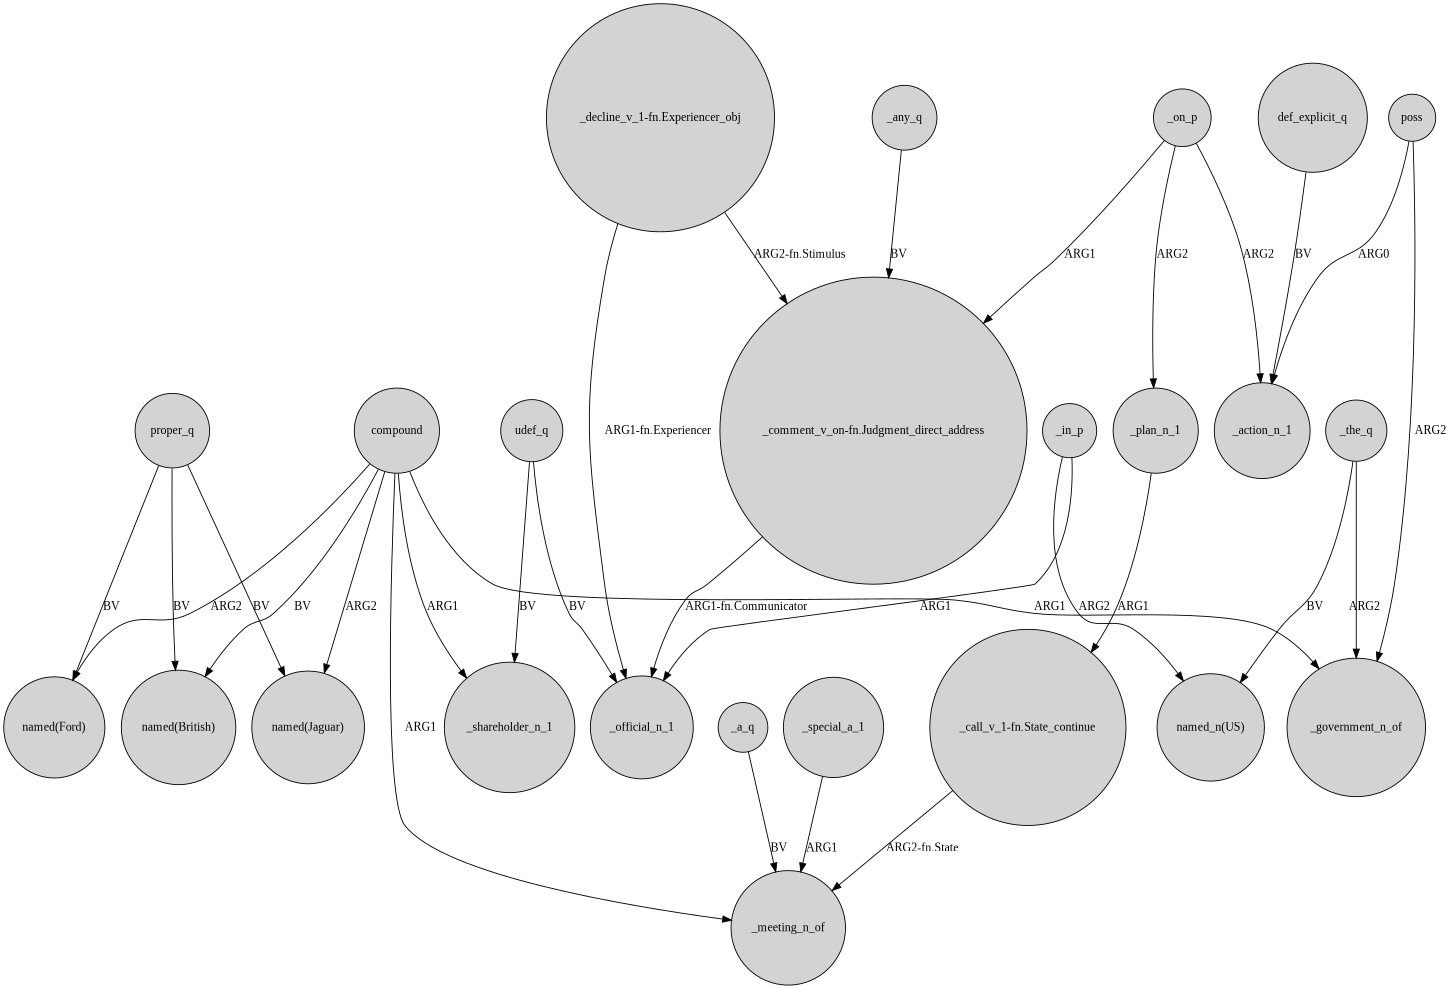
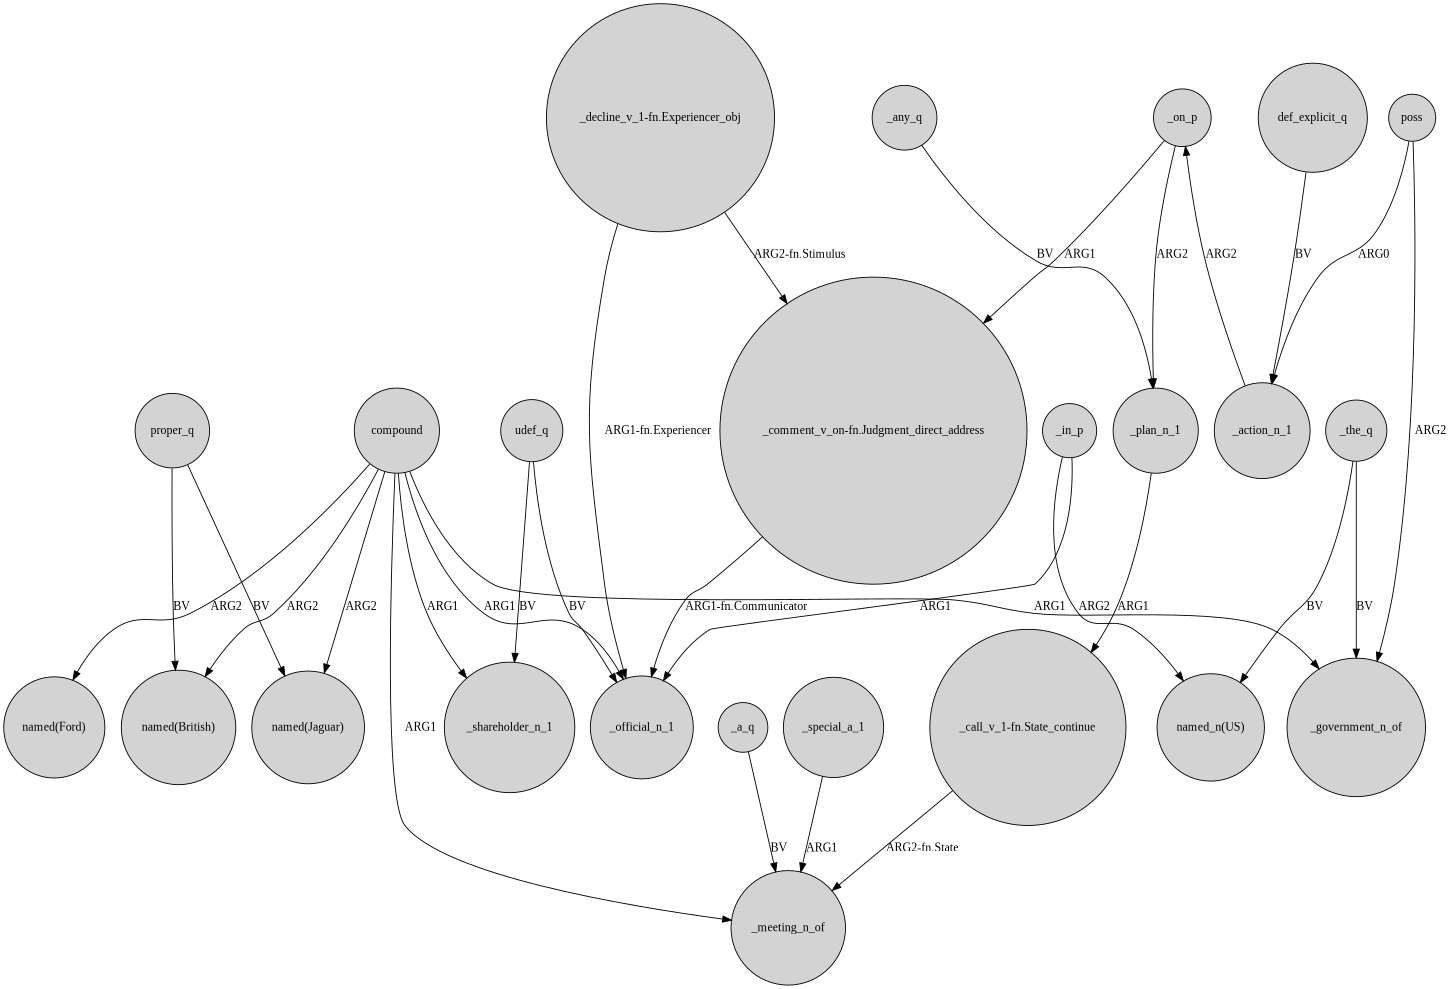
(895, 209) -> (1038, 262)
(1243, 254) -> (1208, 272)
(117, 569) -> none
(303, 607) -> (303, 607)
(1365, 607) -> (1365, 607)
none -> (482, 612)
